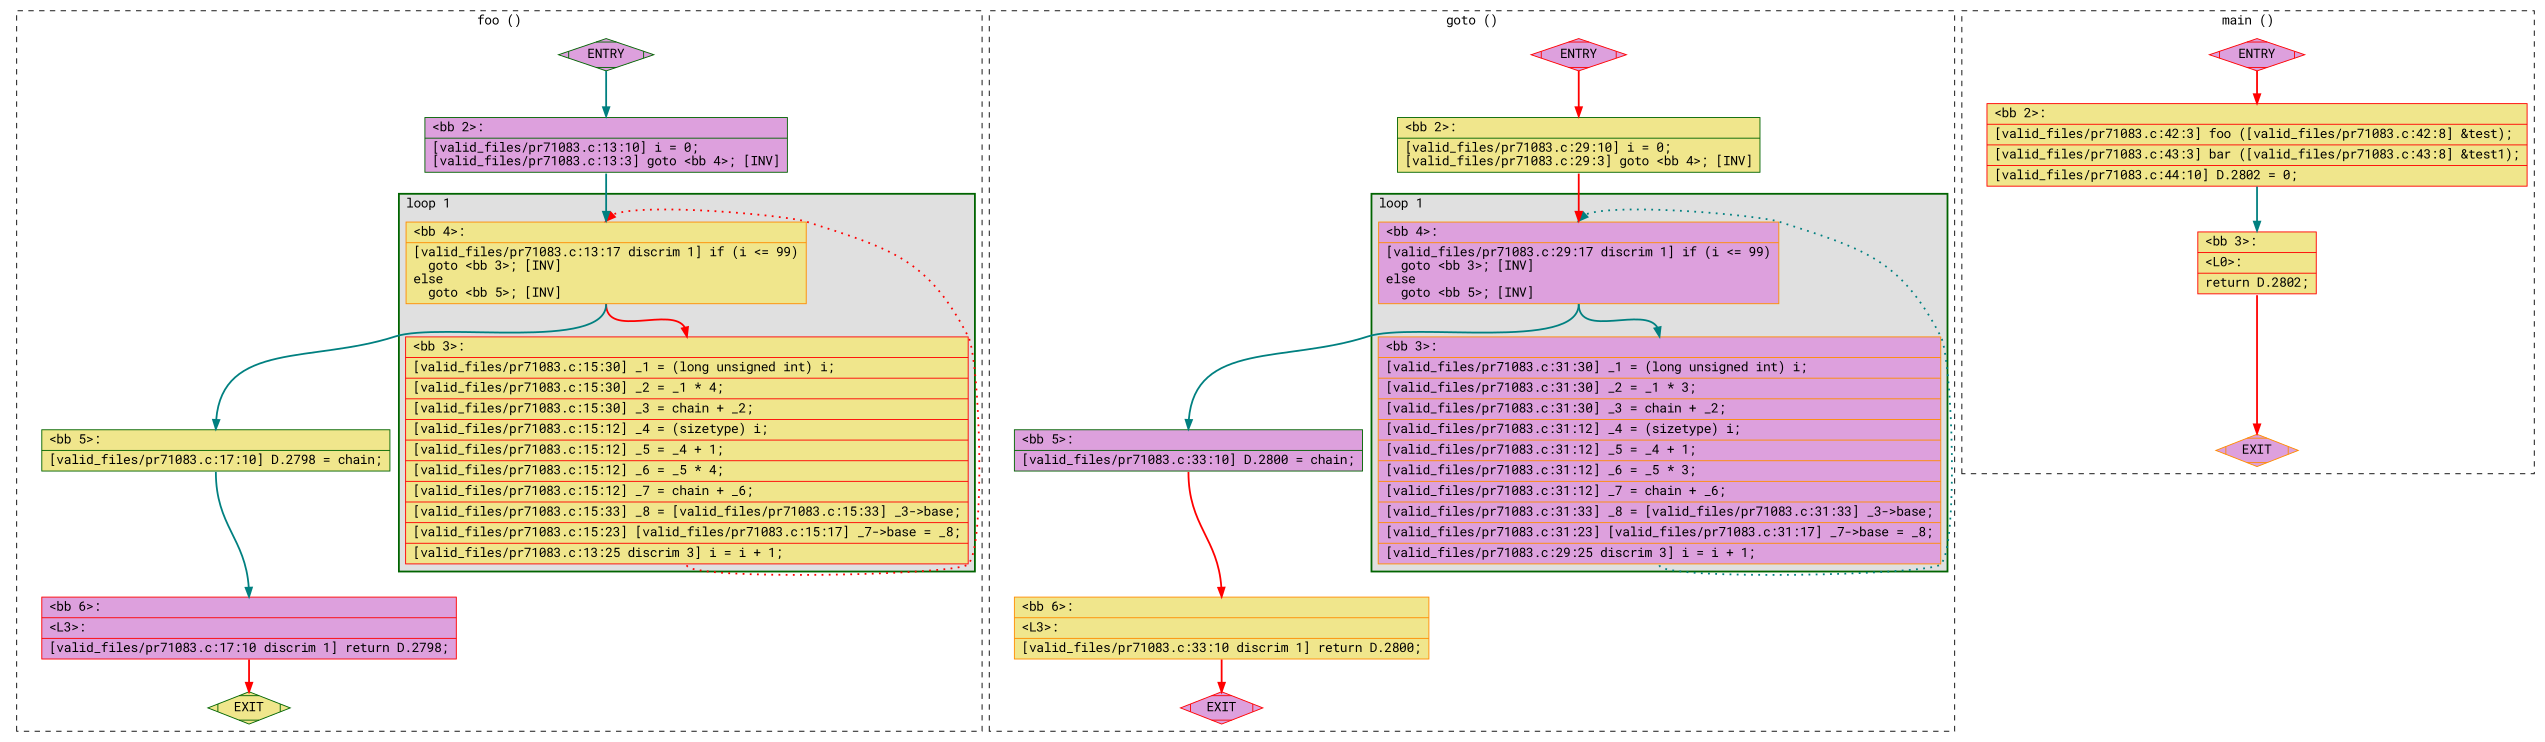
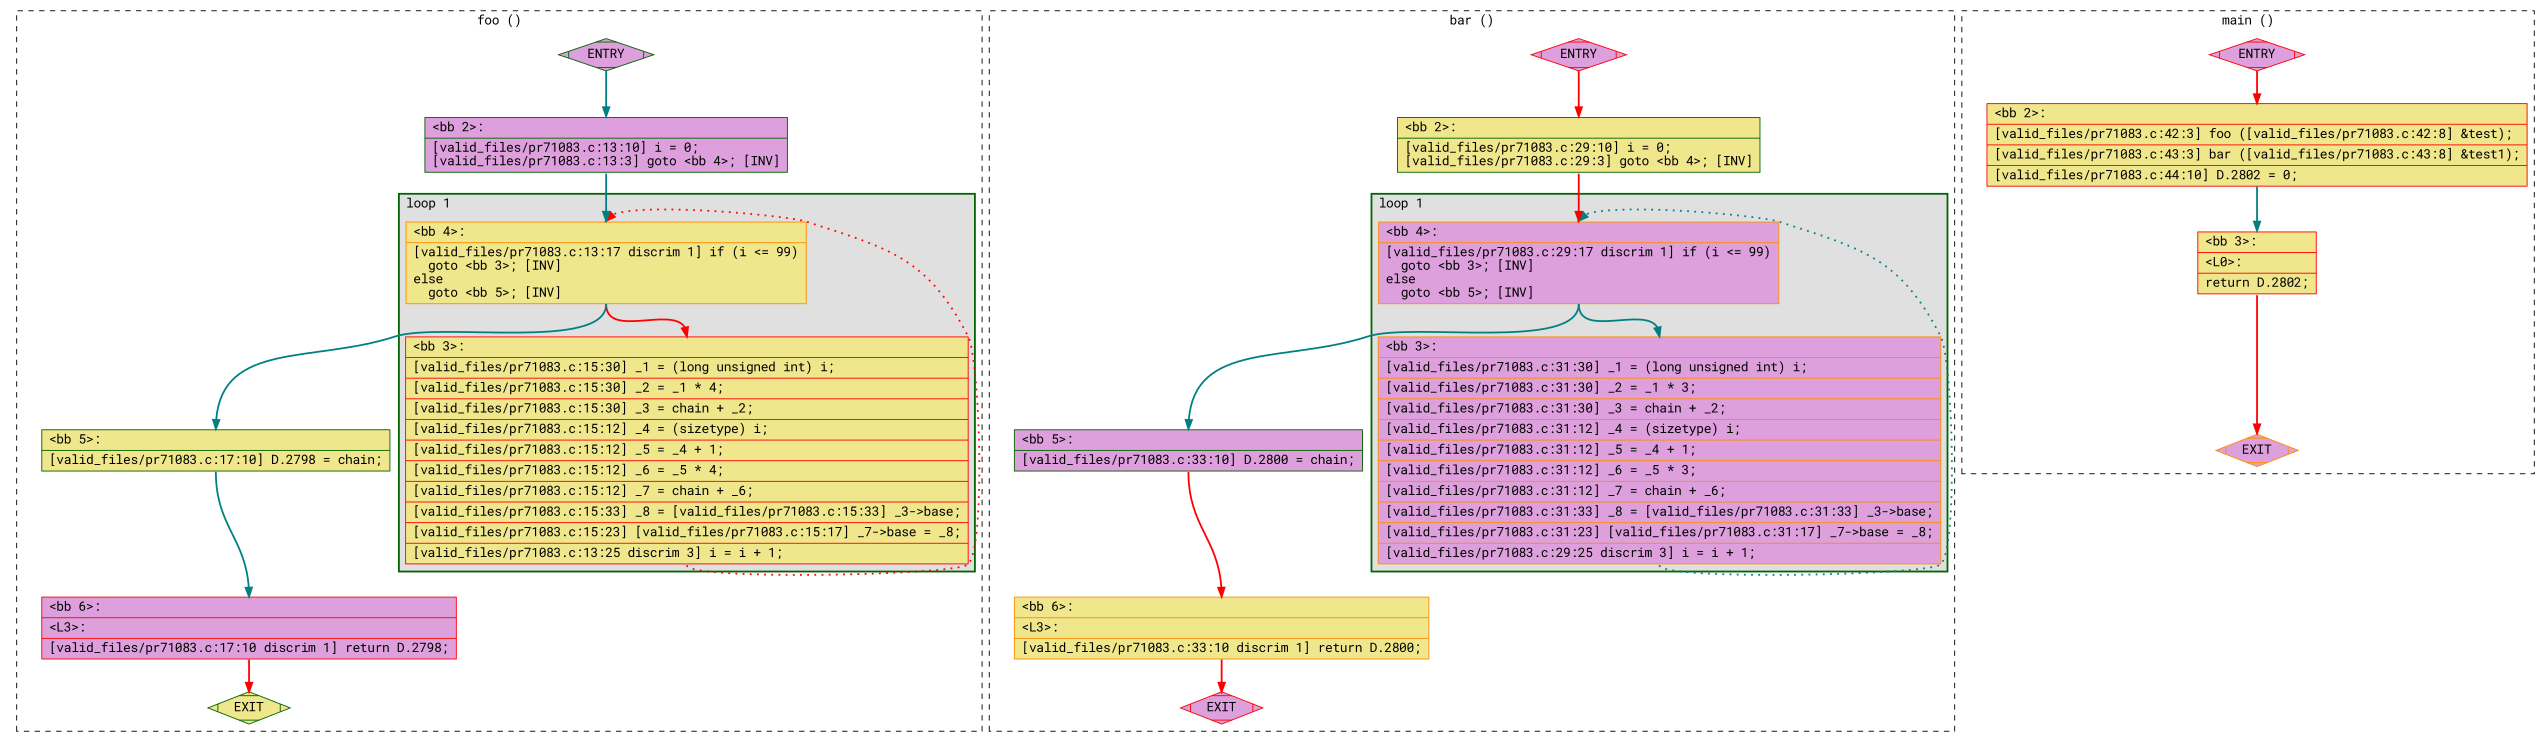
(1472, 21) -> (1472, 21)
